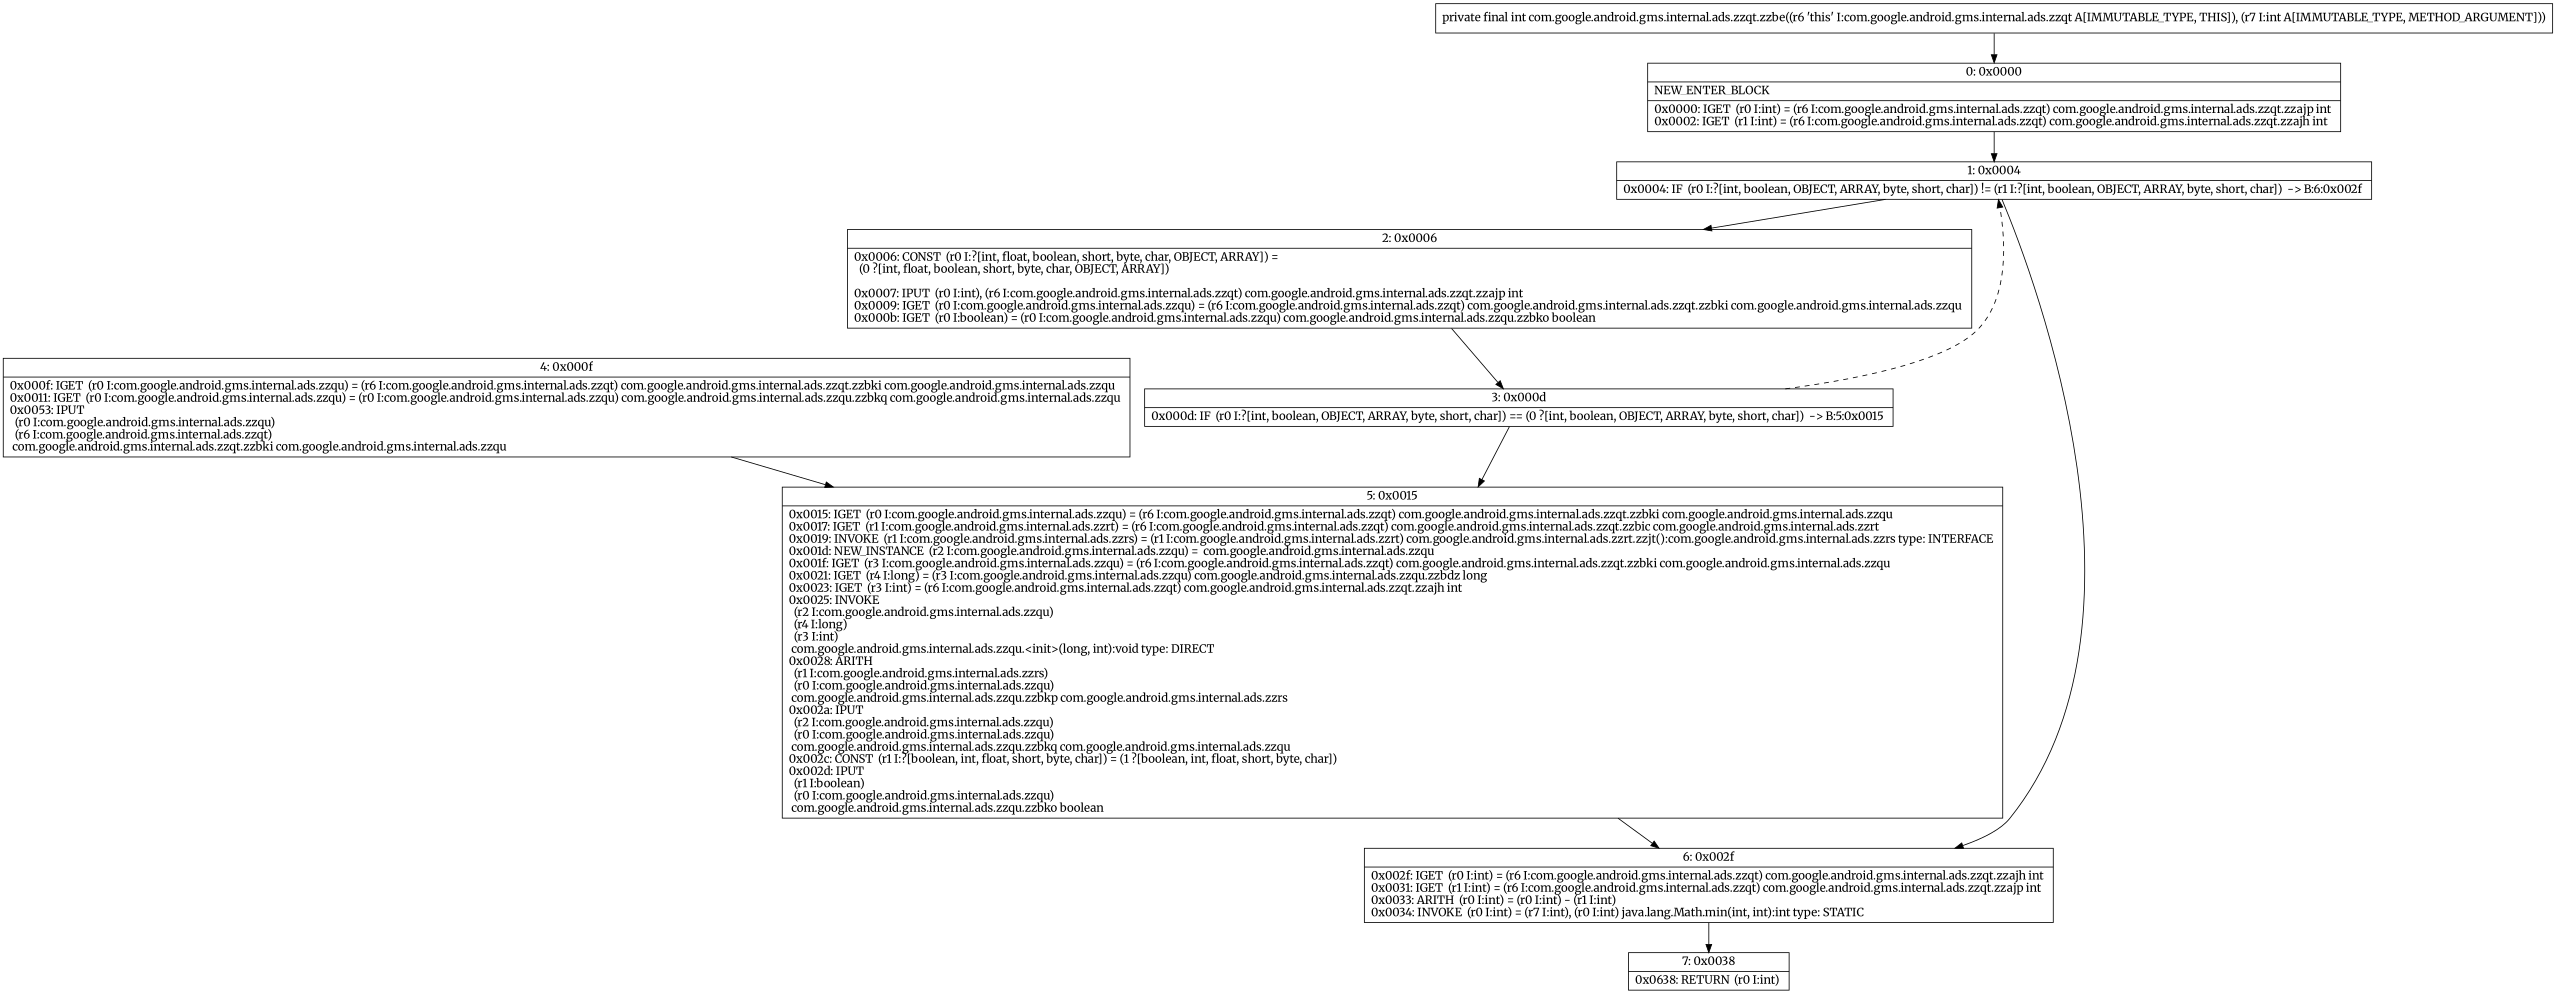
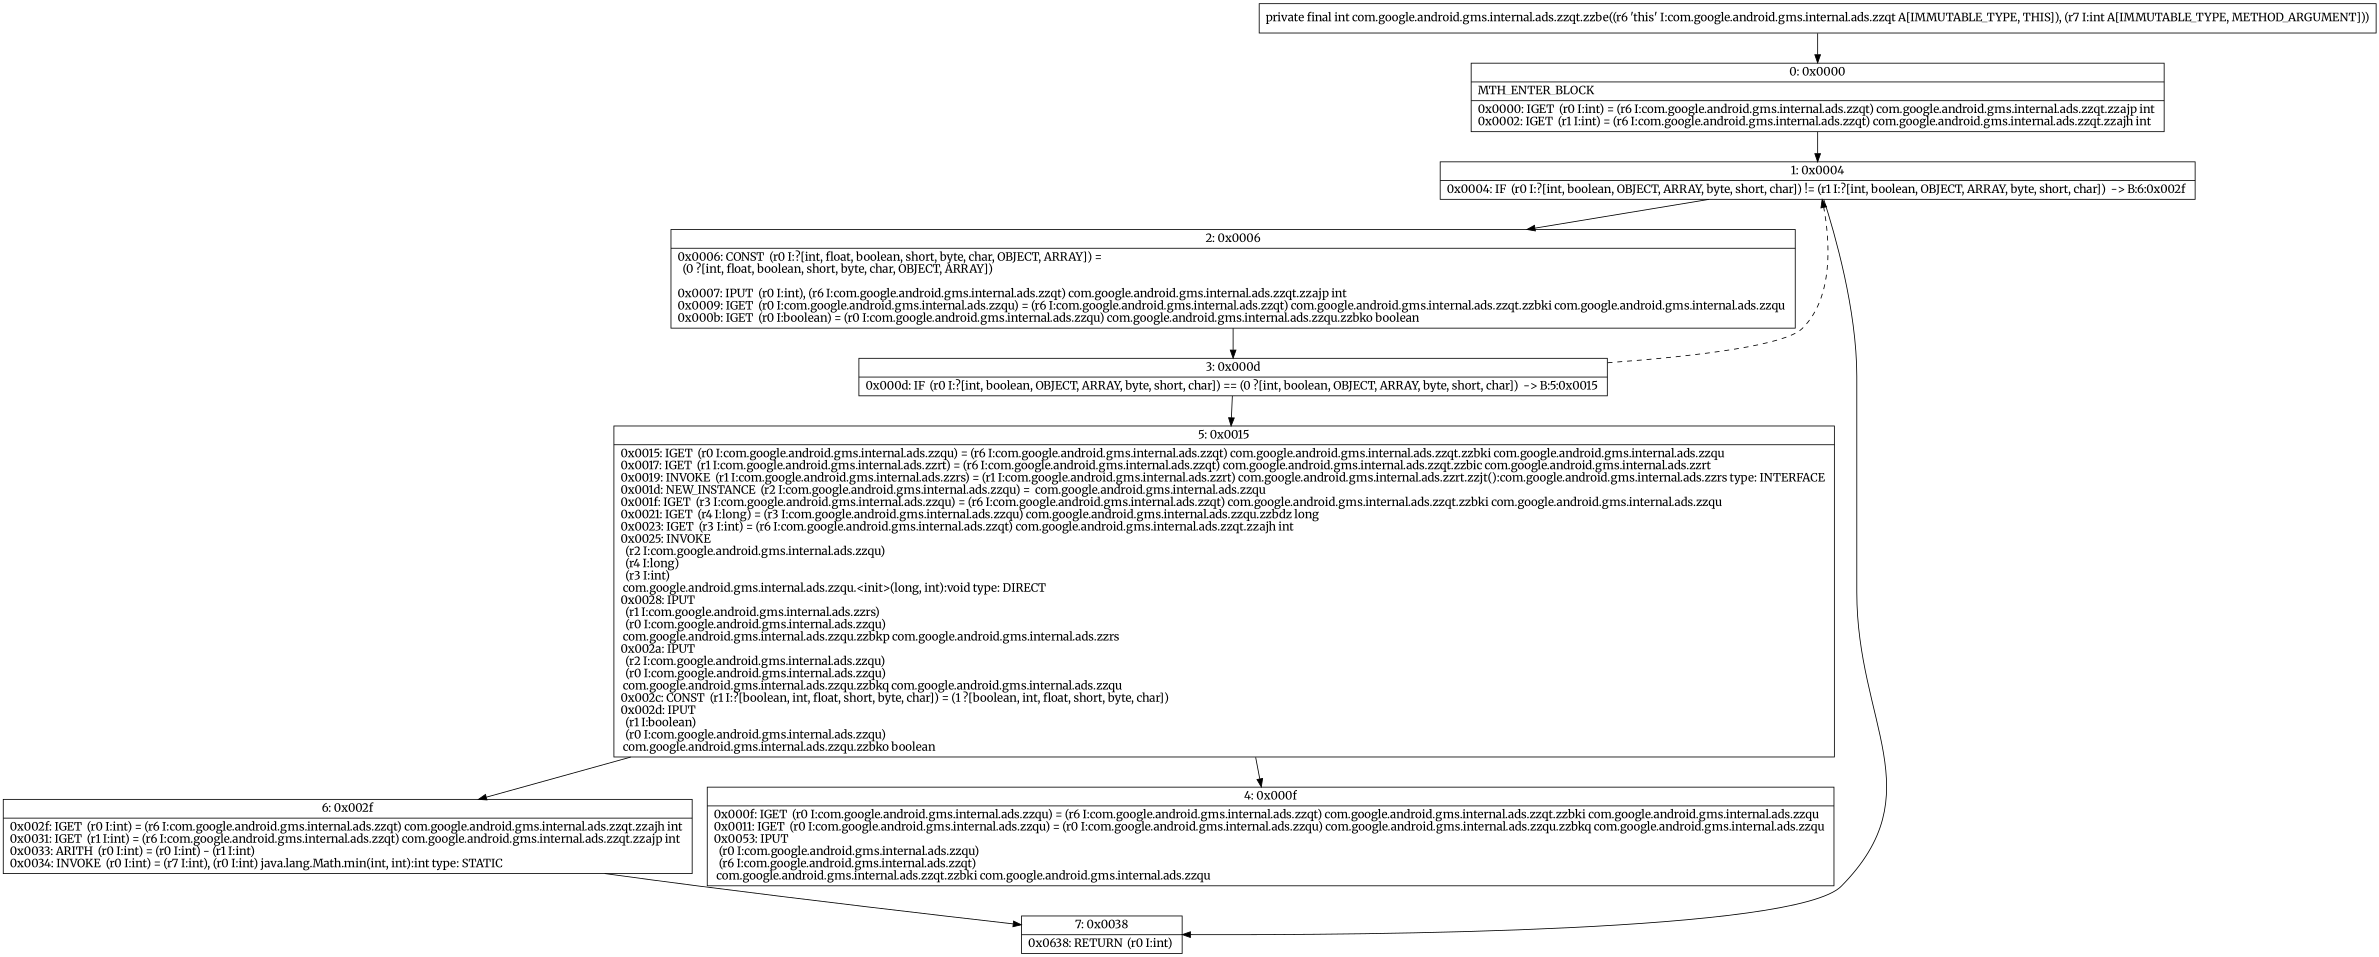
(1712, 91) -> (1536, 91)
(778, 471) -> (1258, 768)
(2083, 539) -> (1857, 867)
(833, 662) -> (660, 600)
